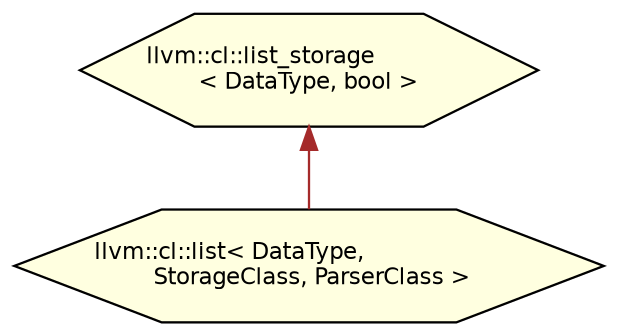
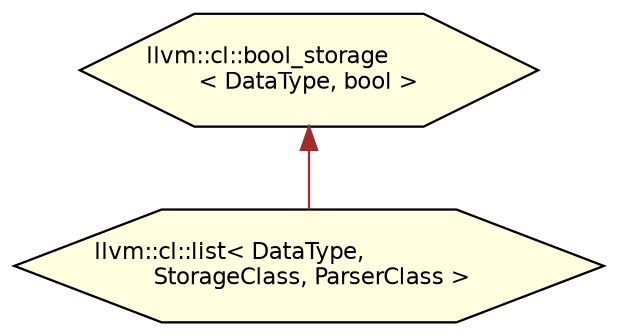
(309, 70) -> (309, 70)
